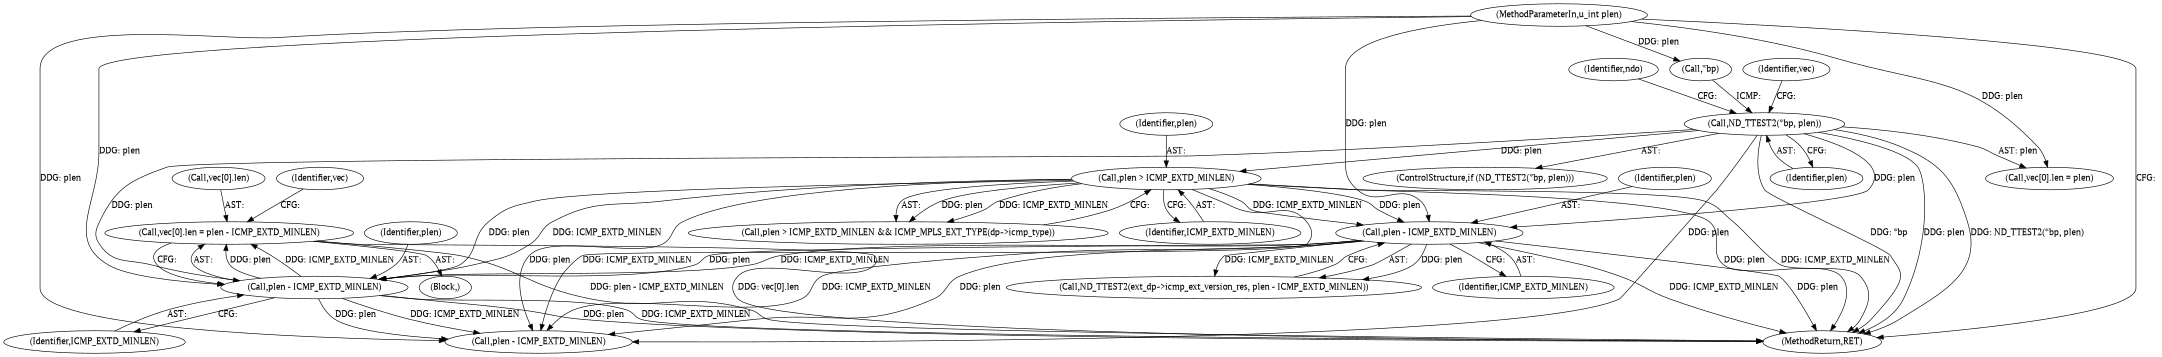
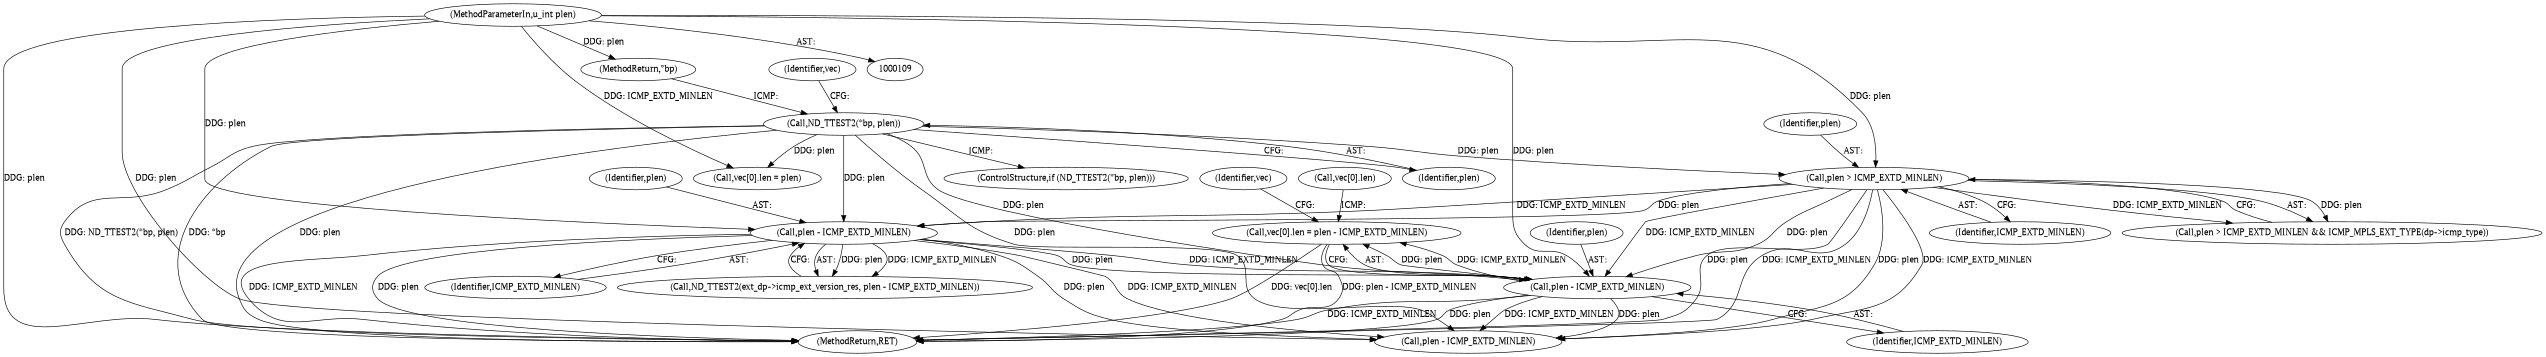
none -> (1268, 23)
none -> (895, 70)
(1614, 70) -> none
(1701, 70) -> (638, 70)
(2003, 97) -> (659, 97)
(1652, 151) -> (982, 151)
(2018, 151) -> (814, 151)
(2147, 179) -> (24, 179)
(236, 206) -> (1355, 206)
(445, 288) -> none
